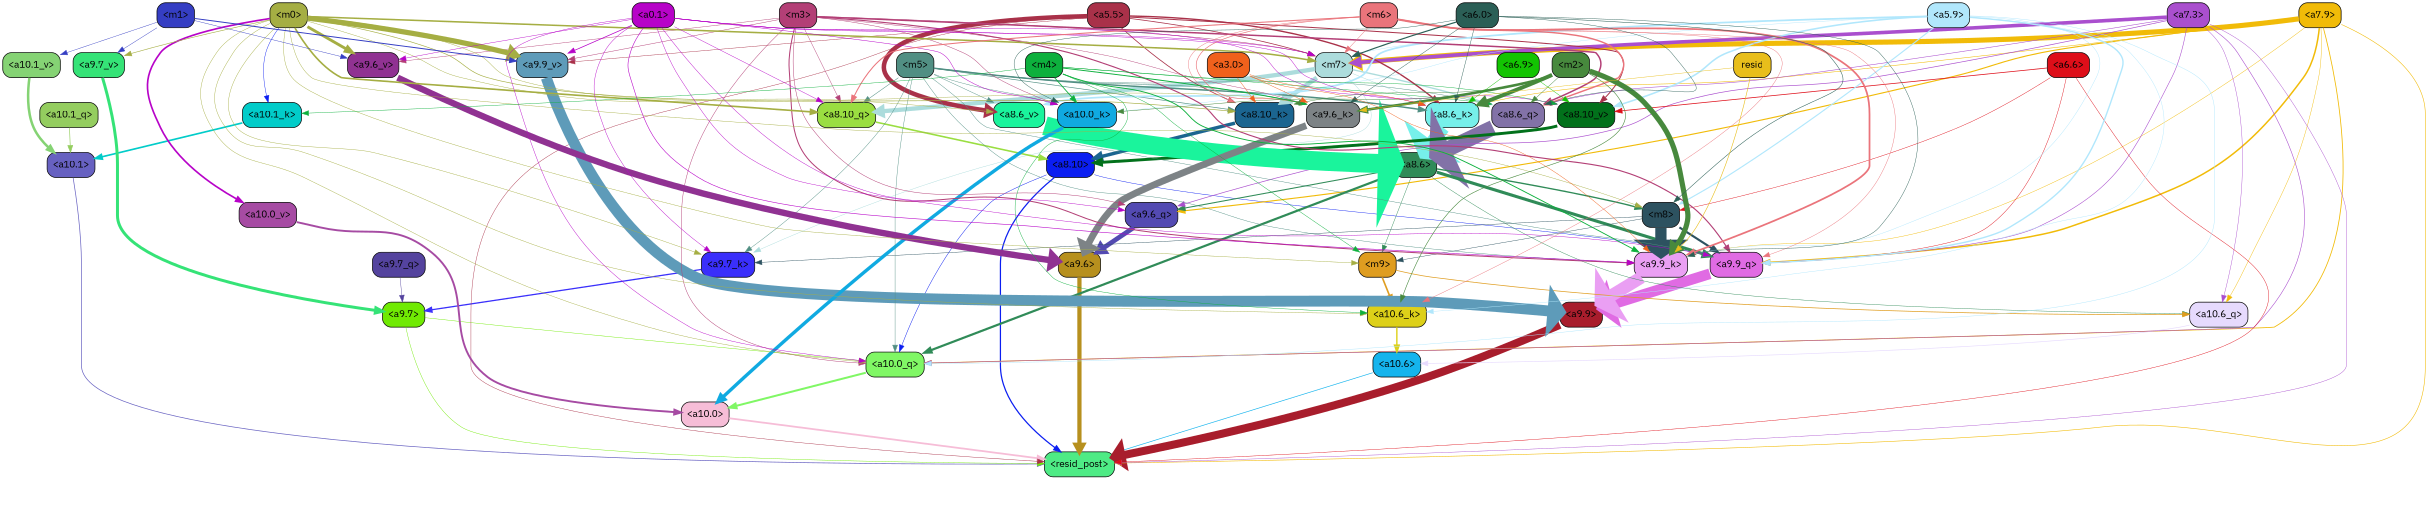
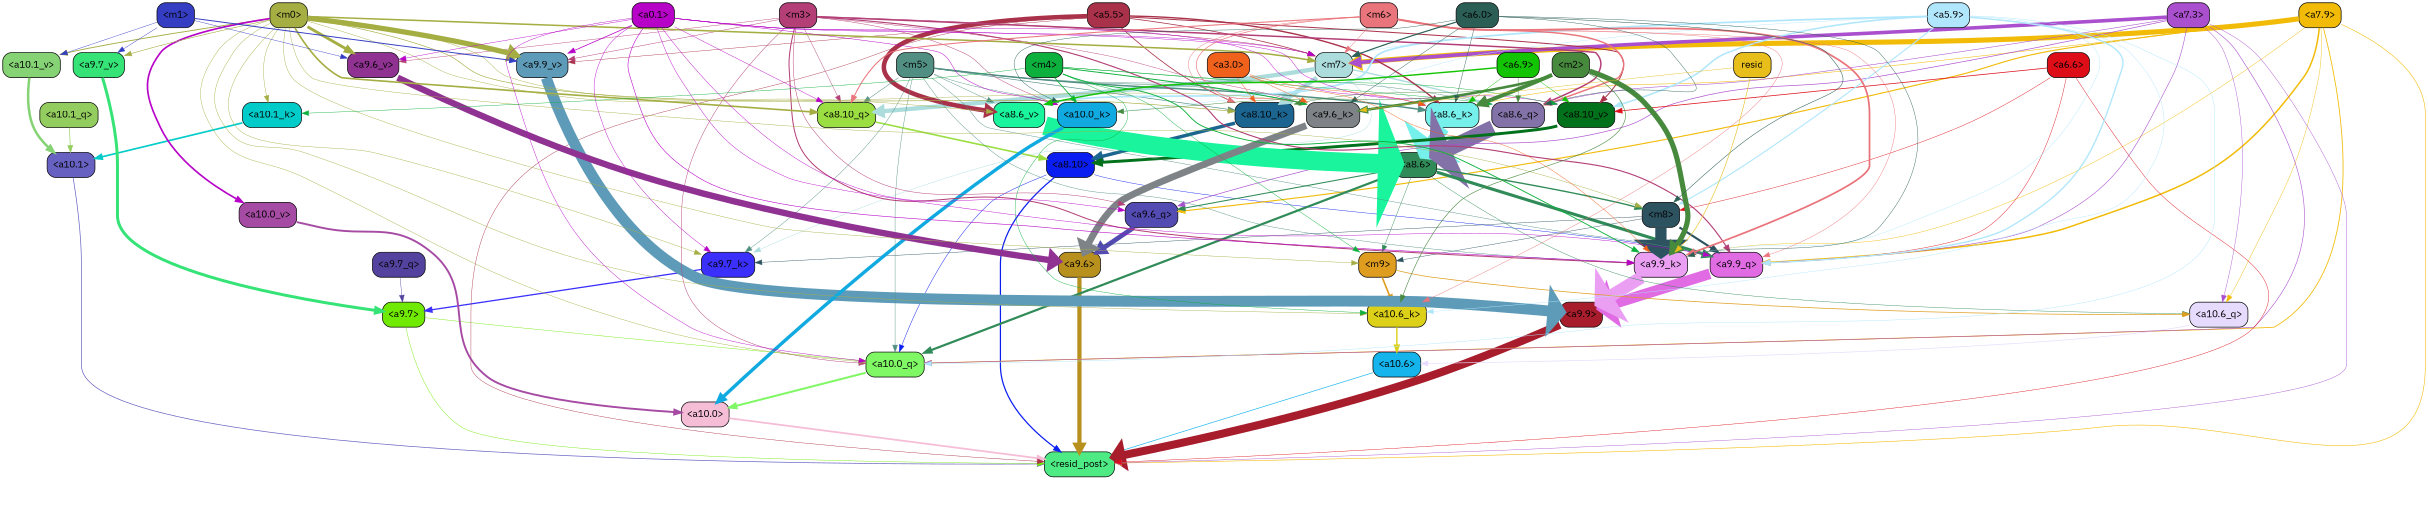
none -> (168, 34)
(264, 60) -> (264, 60)
none -> (1274, 82)
(1552, 83) -> (1518, 87)
